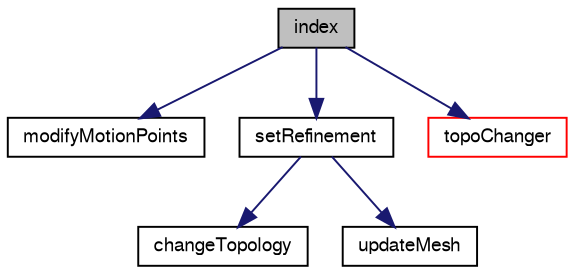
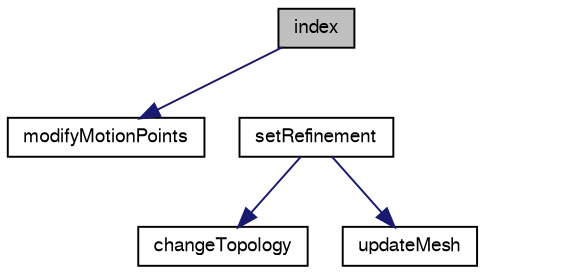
(316, 73) -> none
(498, 137) -> none
